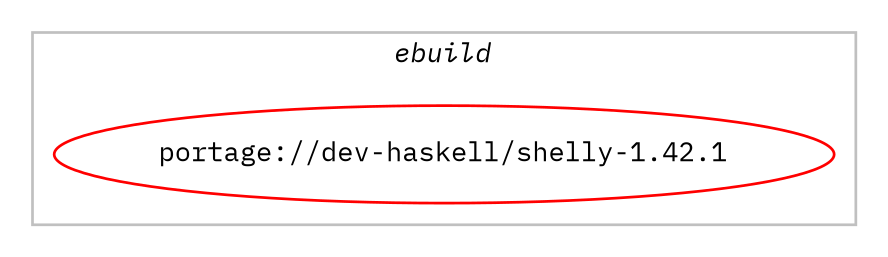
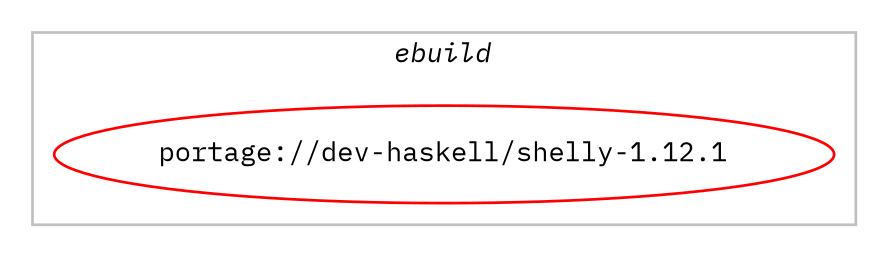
(444, 154) -> (444, 154)
